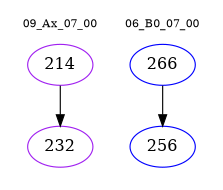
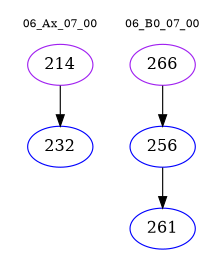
(60, 24) -> (60, 24)
(163, 65) -> (163, 65)
(60, 147) -> (60, 147)
none -> (163, 229)
